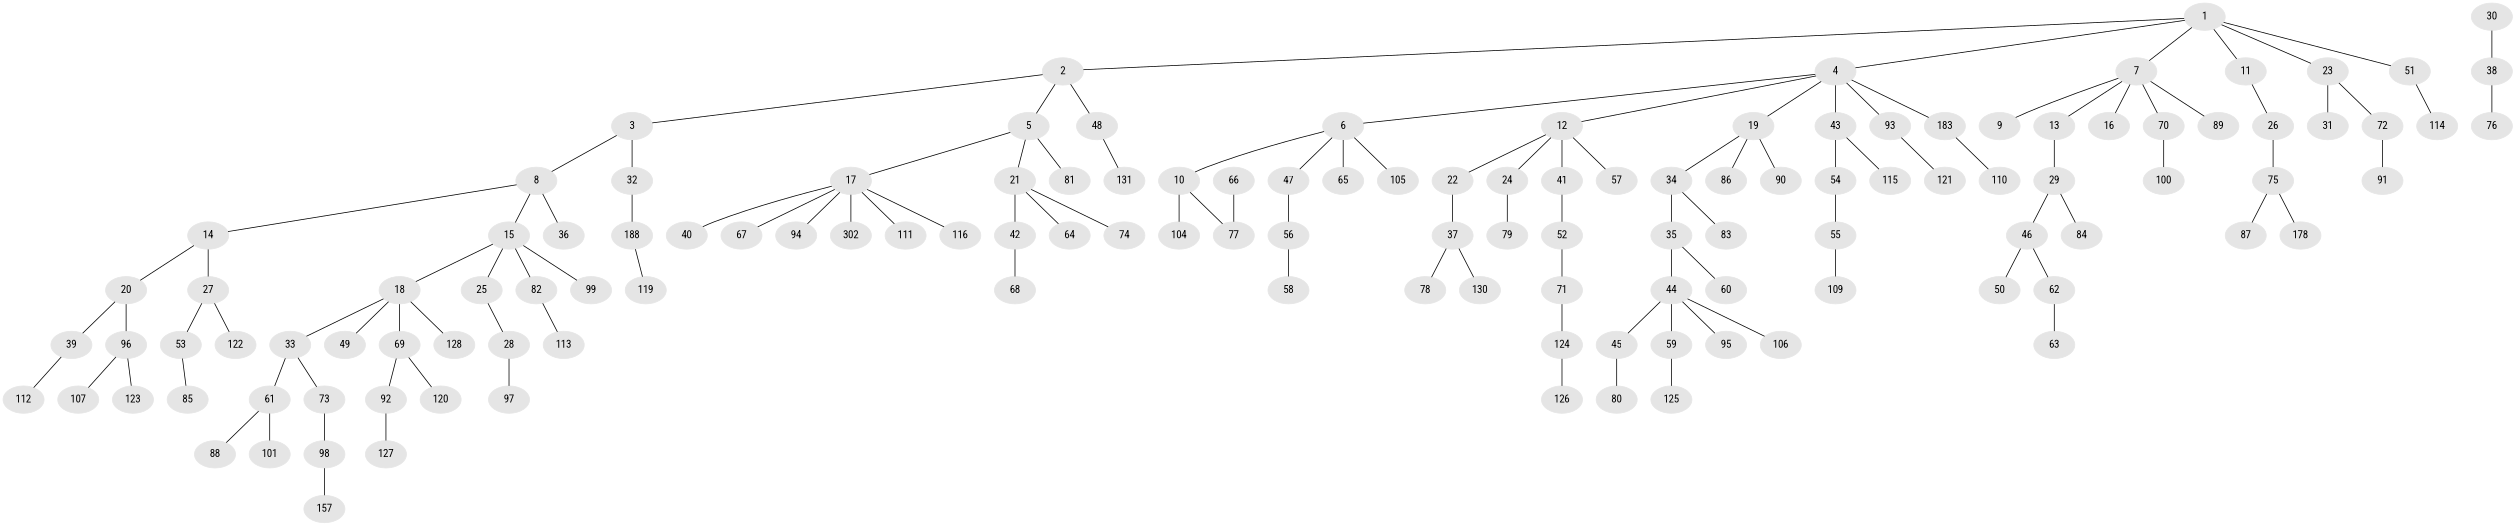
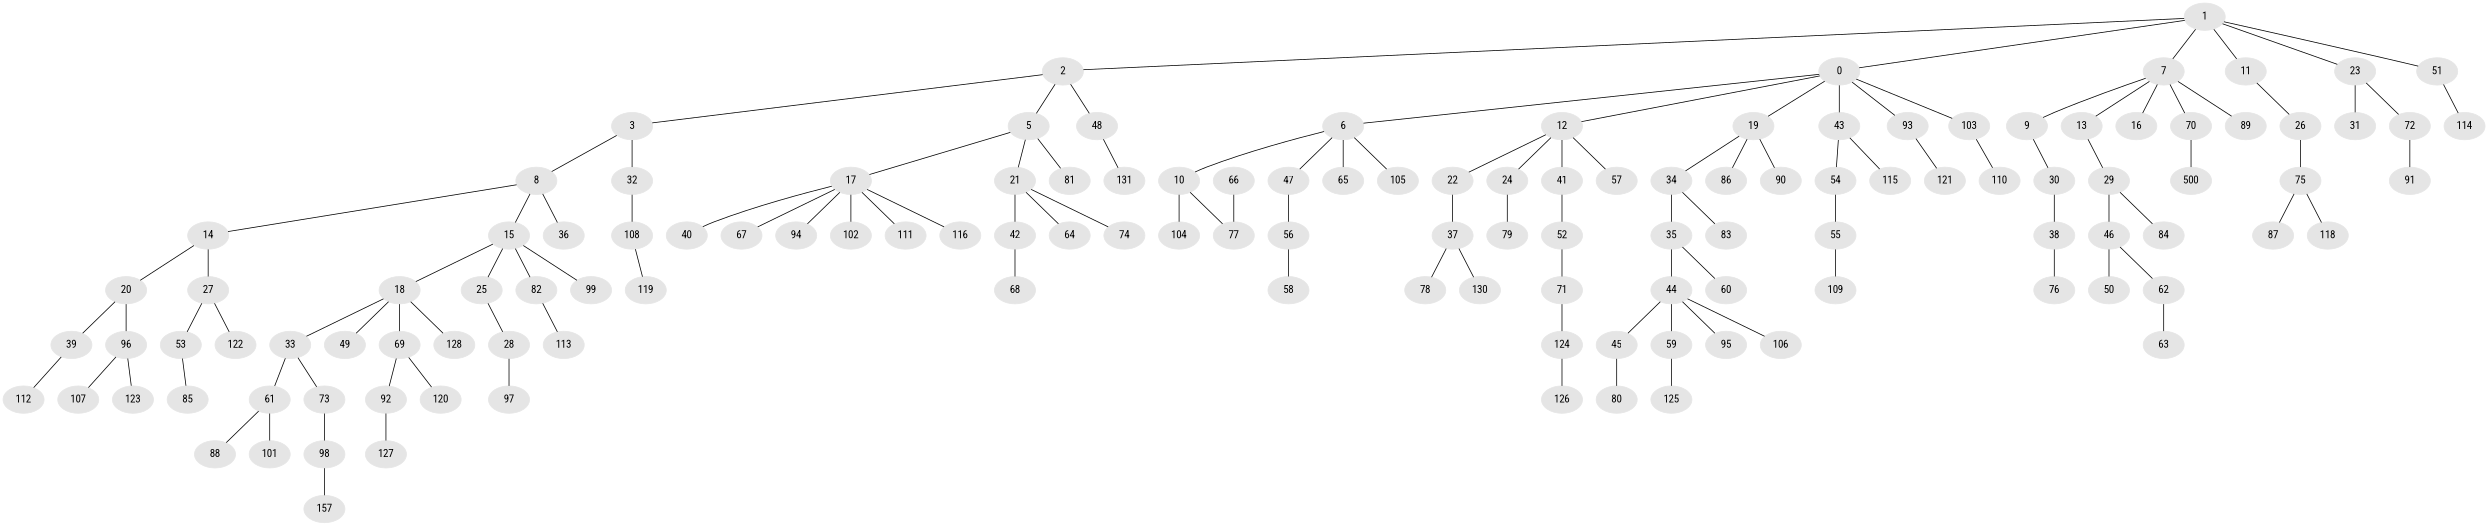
(1835, 71) -> (1839, 71)
(1945, 126) -> (1969, 126)
none -> (2041, 153)
(2164, 181) -> (2191, 181)
(632, 236) -> (632, 236)
(851, 236) -> (851, 236)
(2300, 236) -> (2328, 236)
